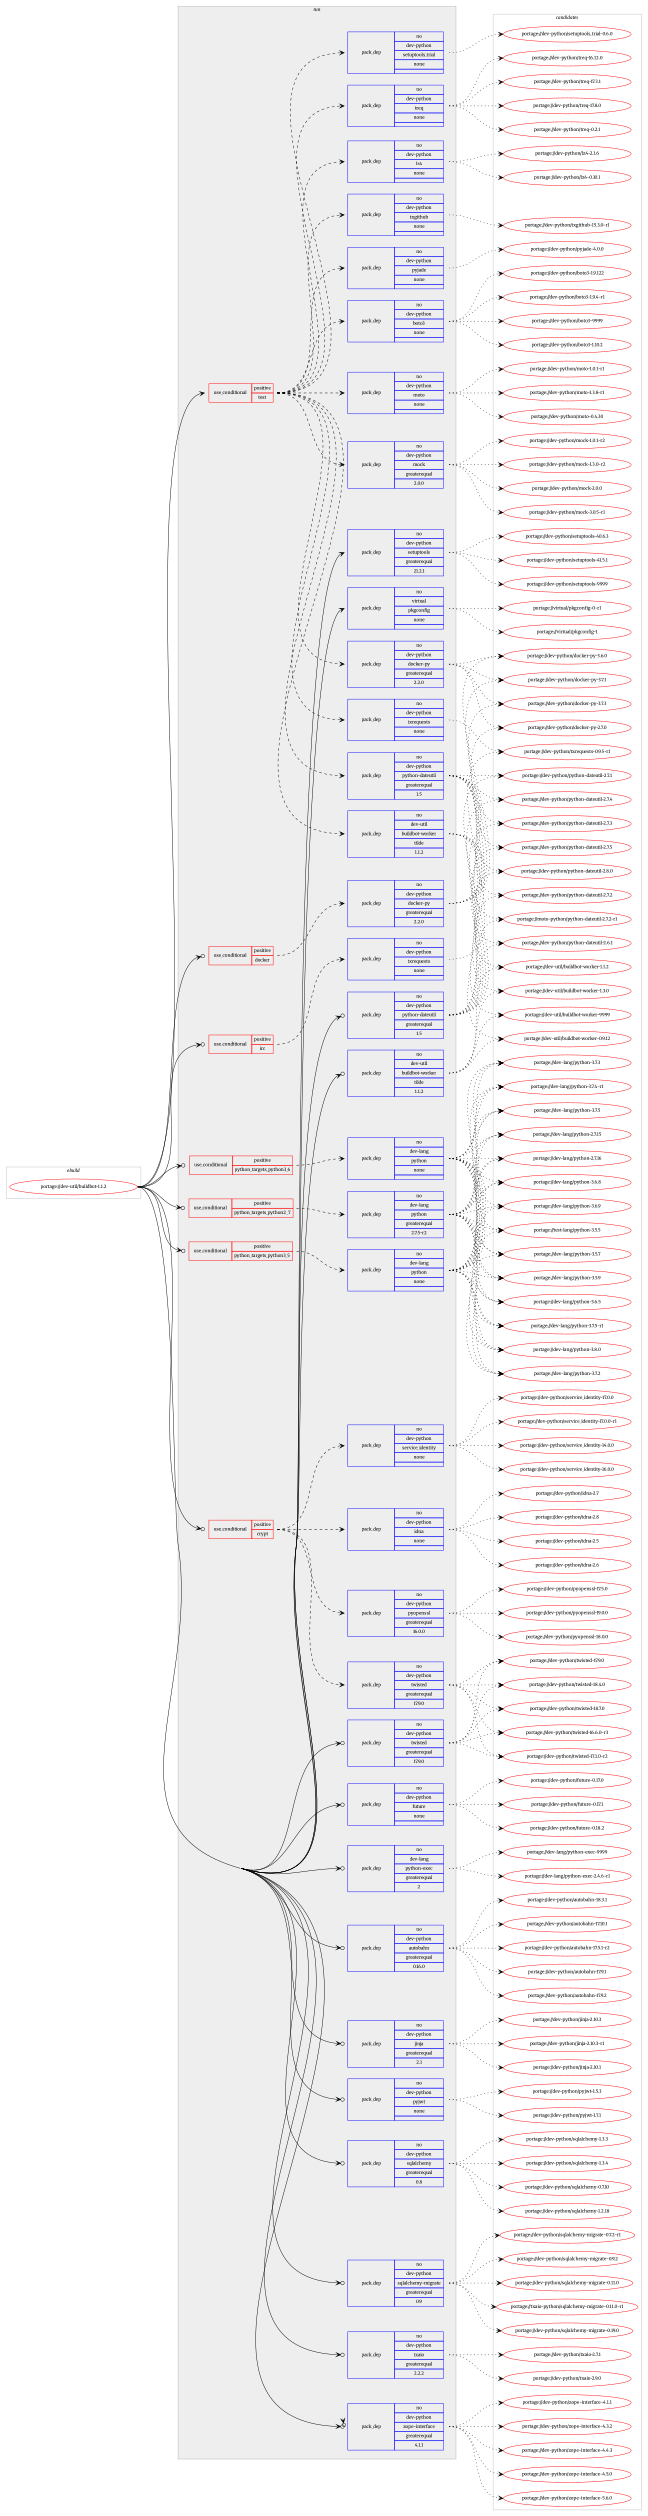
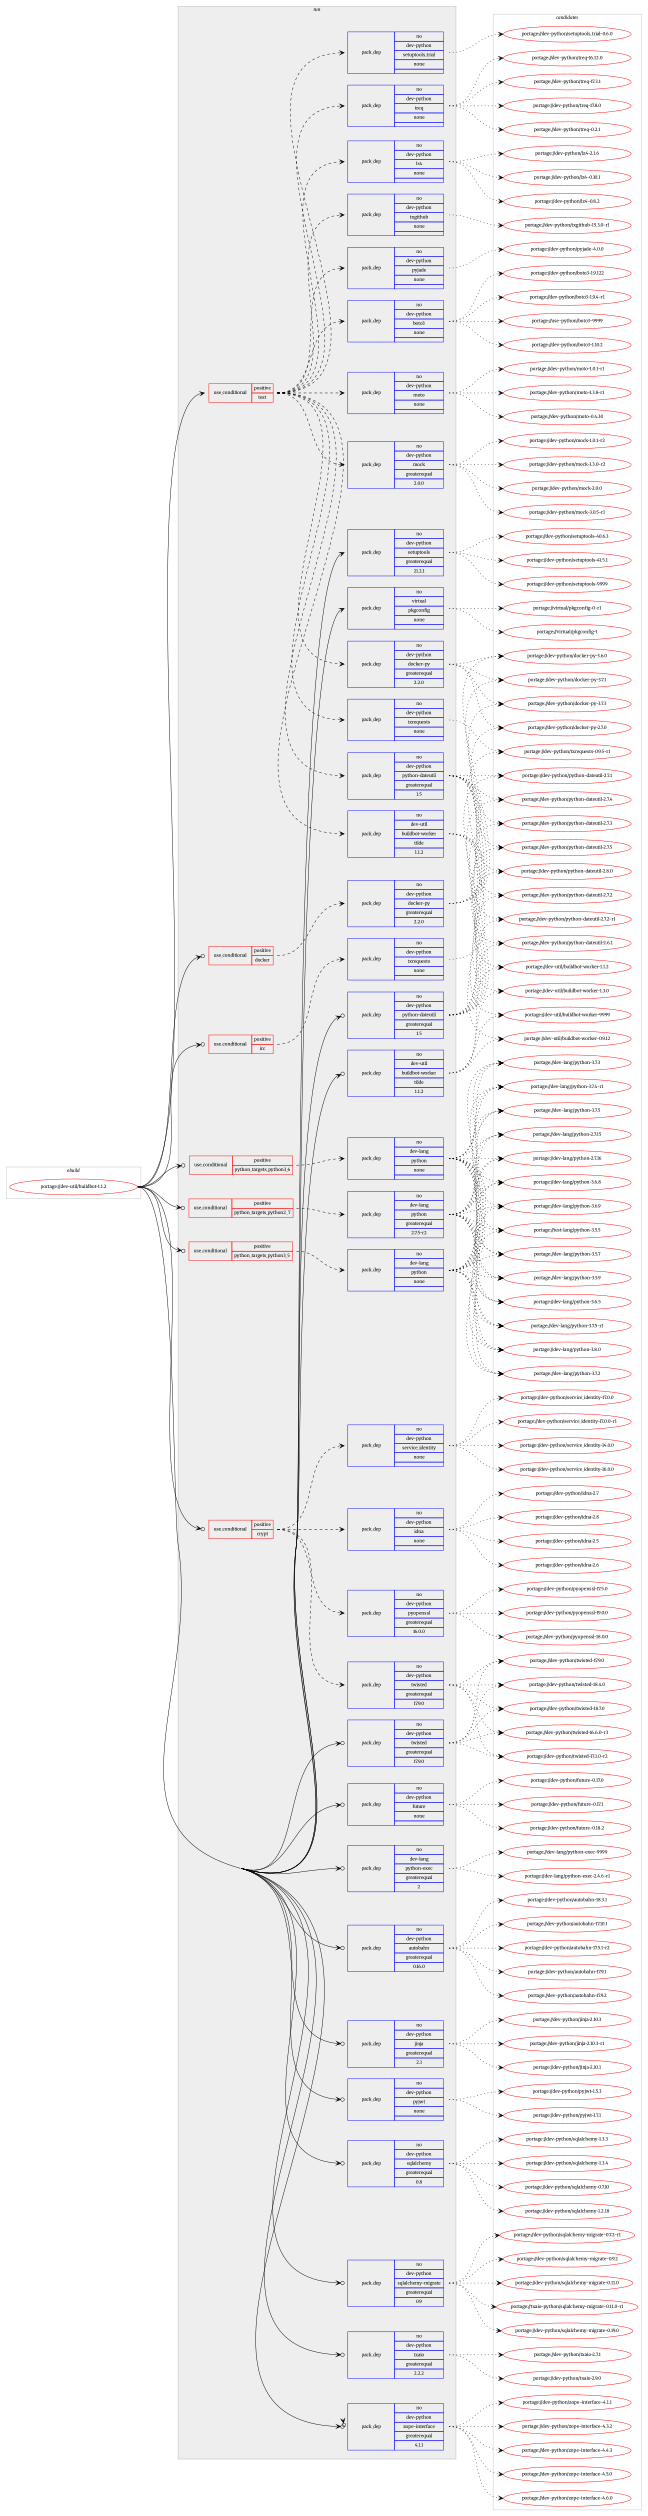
none -> (567, 202)
(567, 321) -> (567, 321)
(567, 919) -> (567, 919)
(567, 2498) -> (567, 2498)
